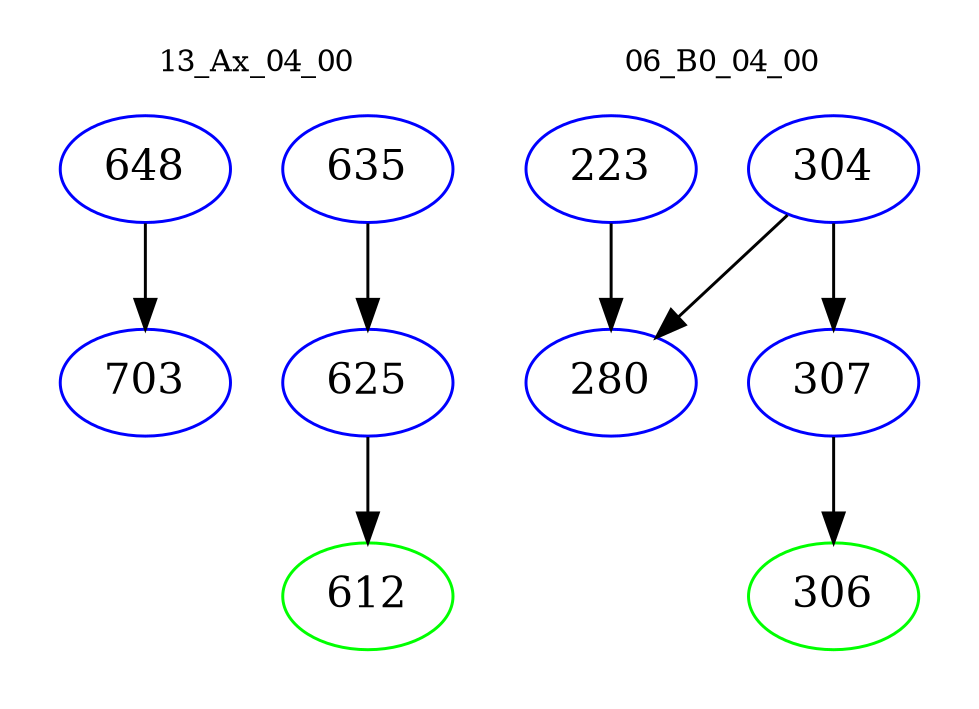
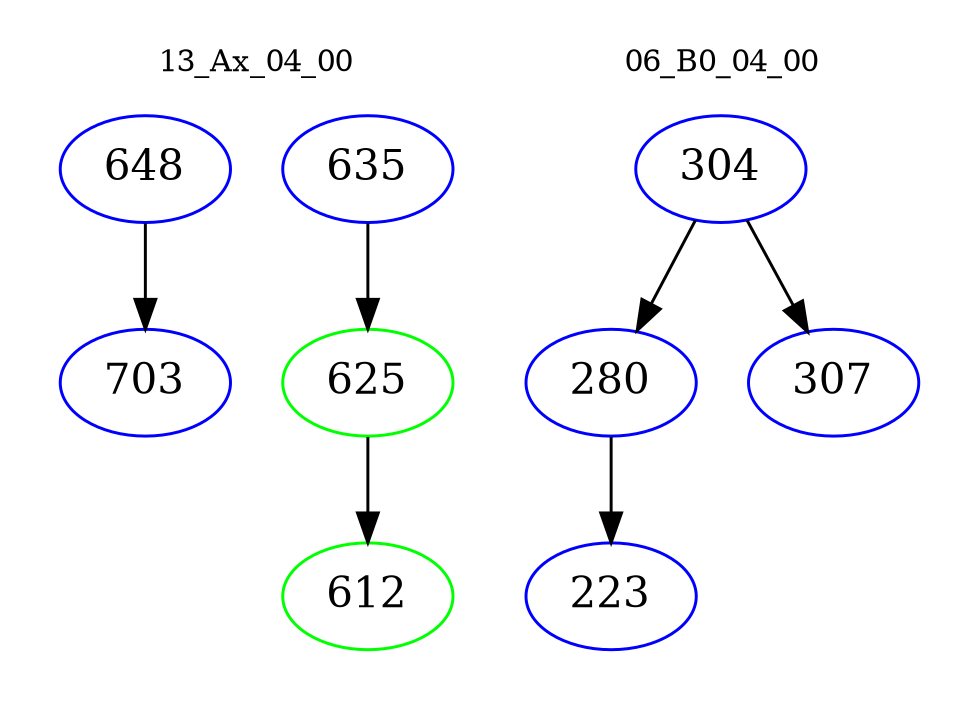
(611, 261) -> (611, 475)
(368, 383) -> (368, 383)
(834, 596) -> none
